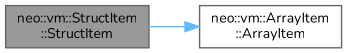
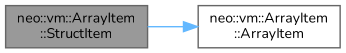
(77, 27) -> (77, 27)
